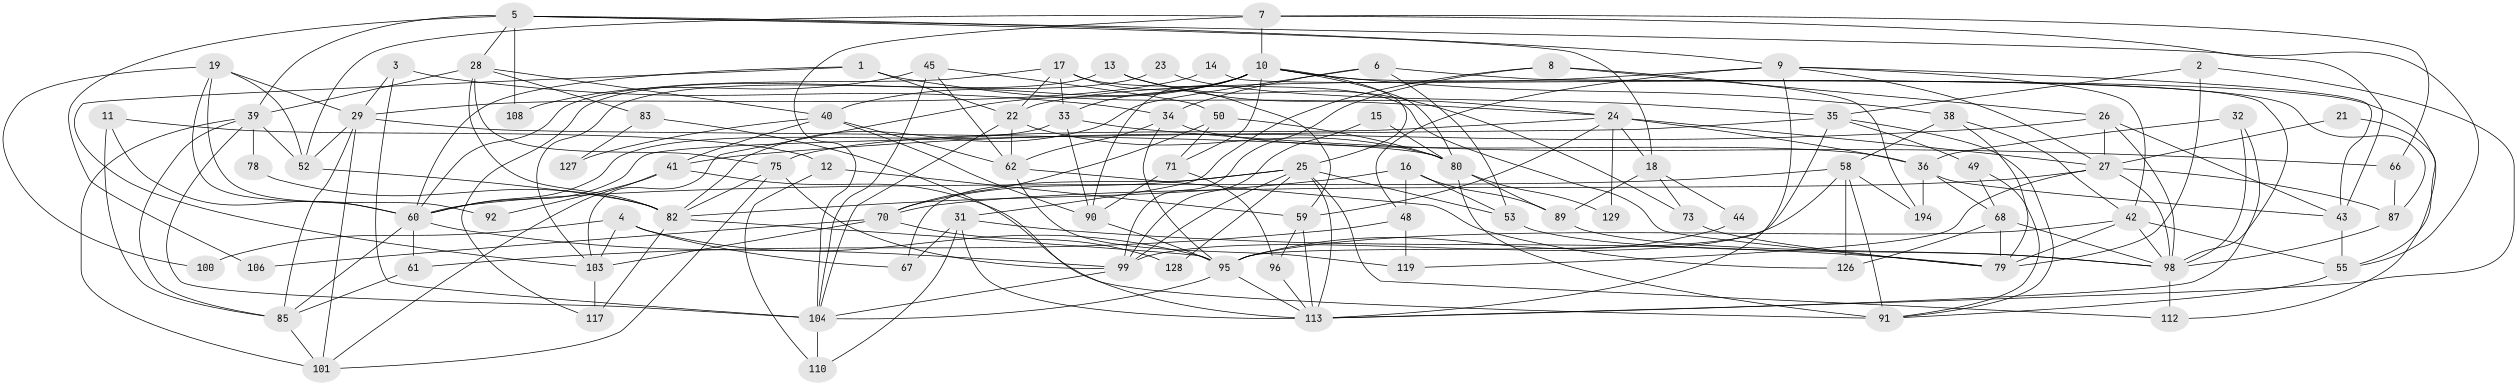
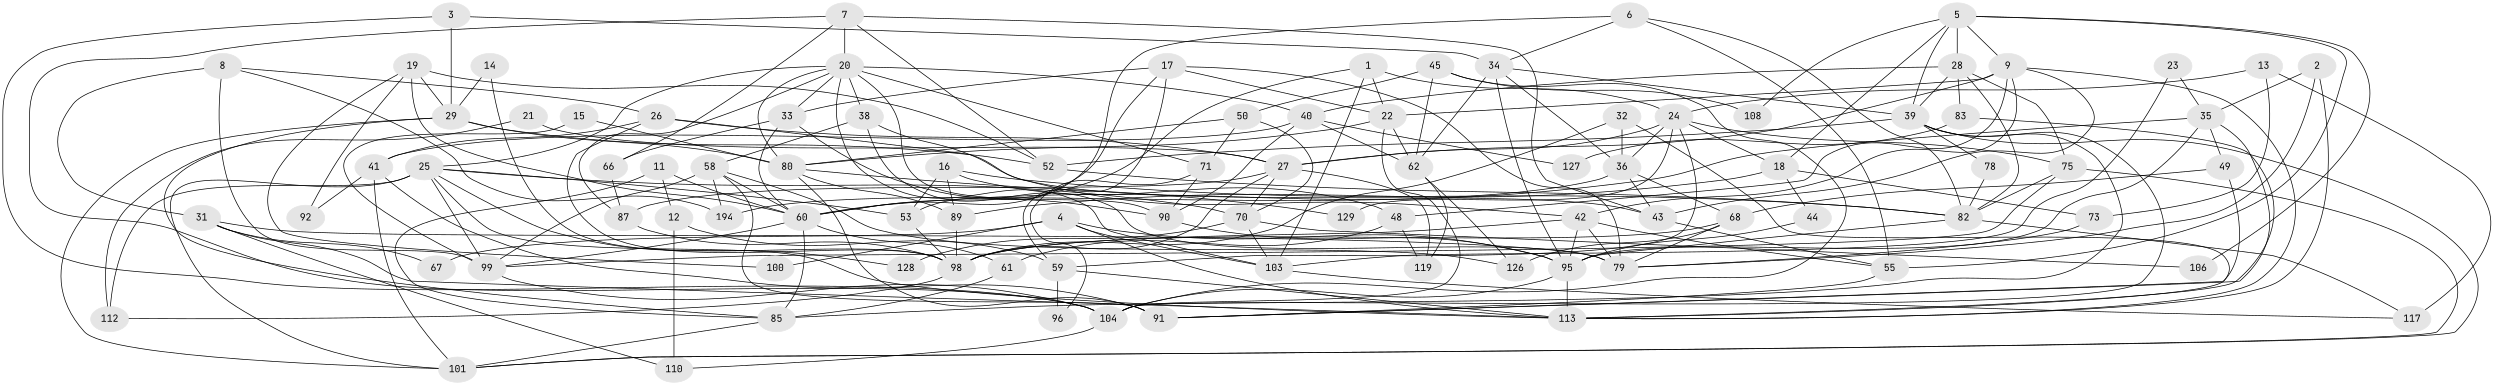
(1262, 66) -> (845, 66)
none -> (1702, 91)
(1079, 182) -> (184, 246)
(1294, 294) -> (1248, 281)
